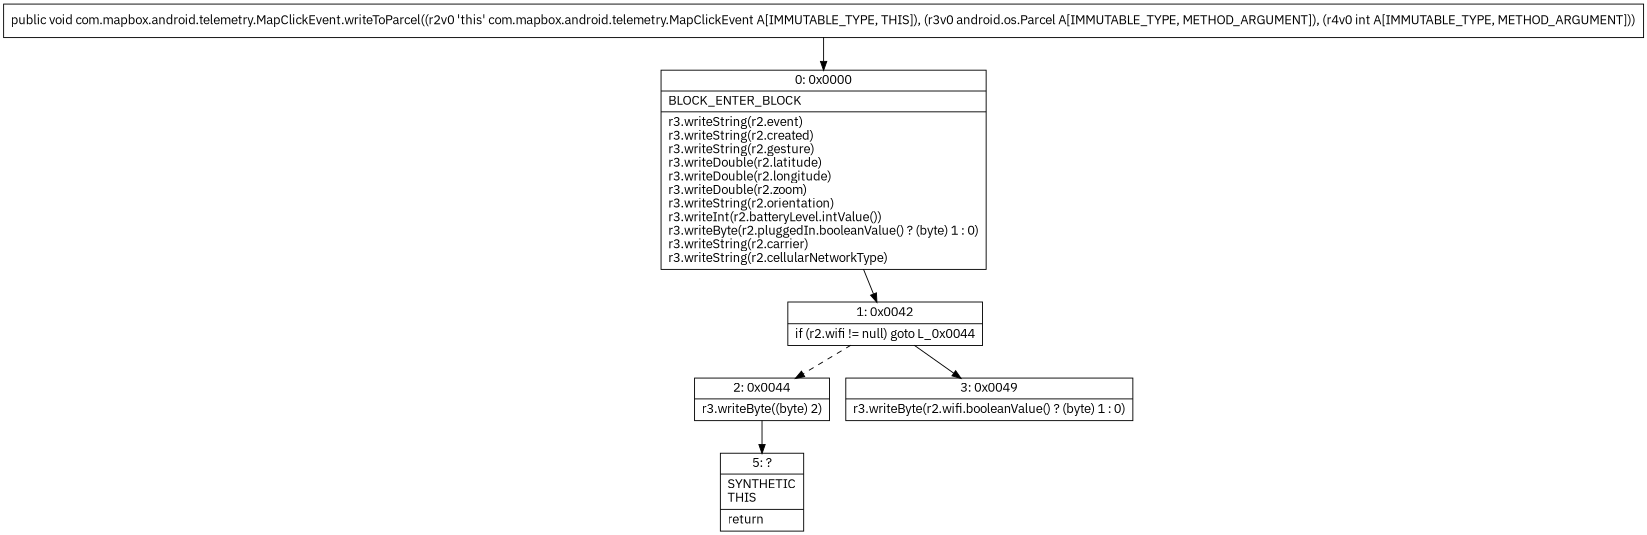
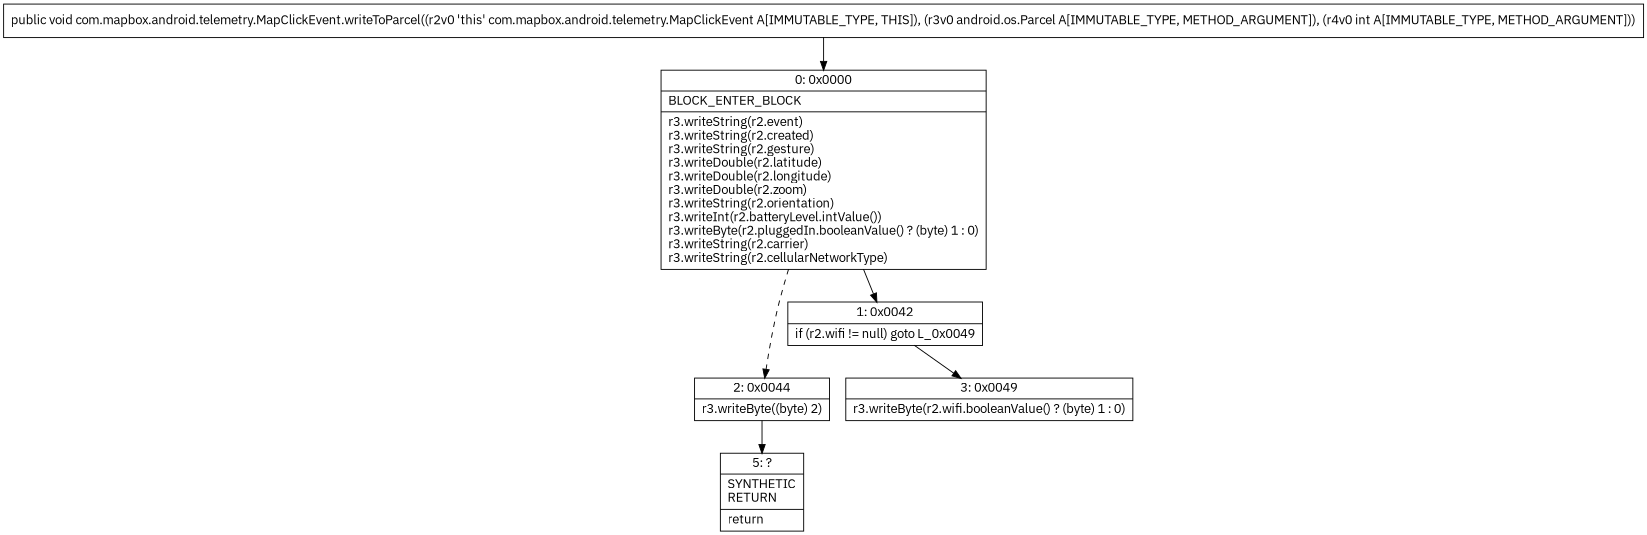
(885, 334) -> (885, 334)
(827, 359) -> (775, 319)
(742, 498) -> (753, 498)
